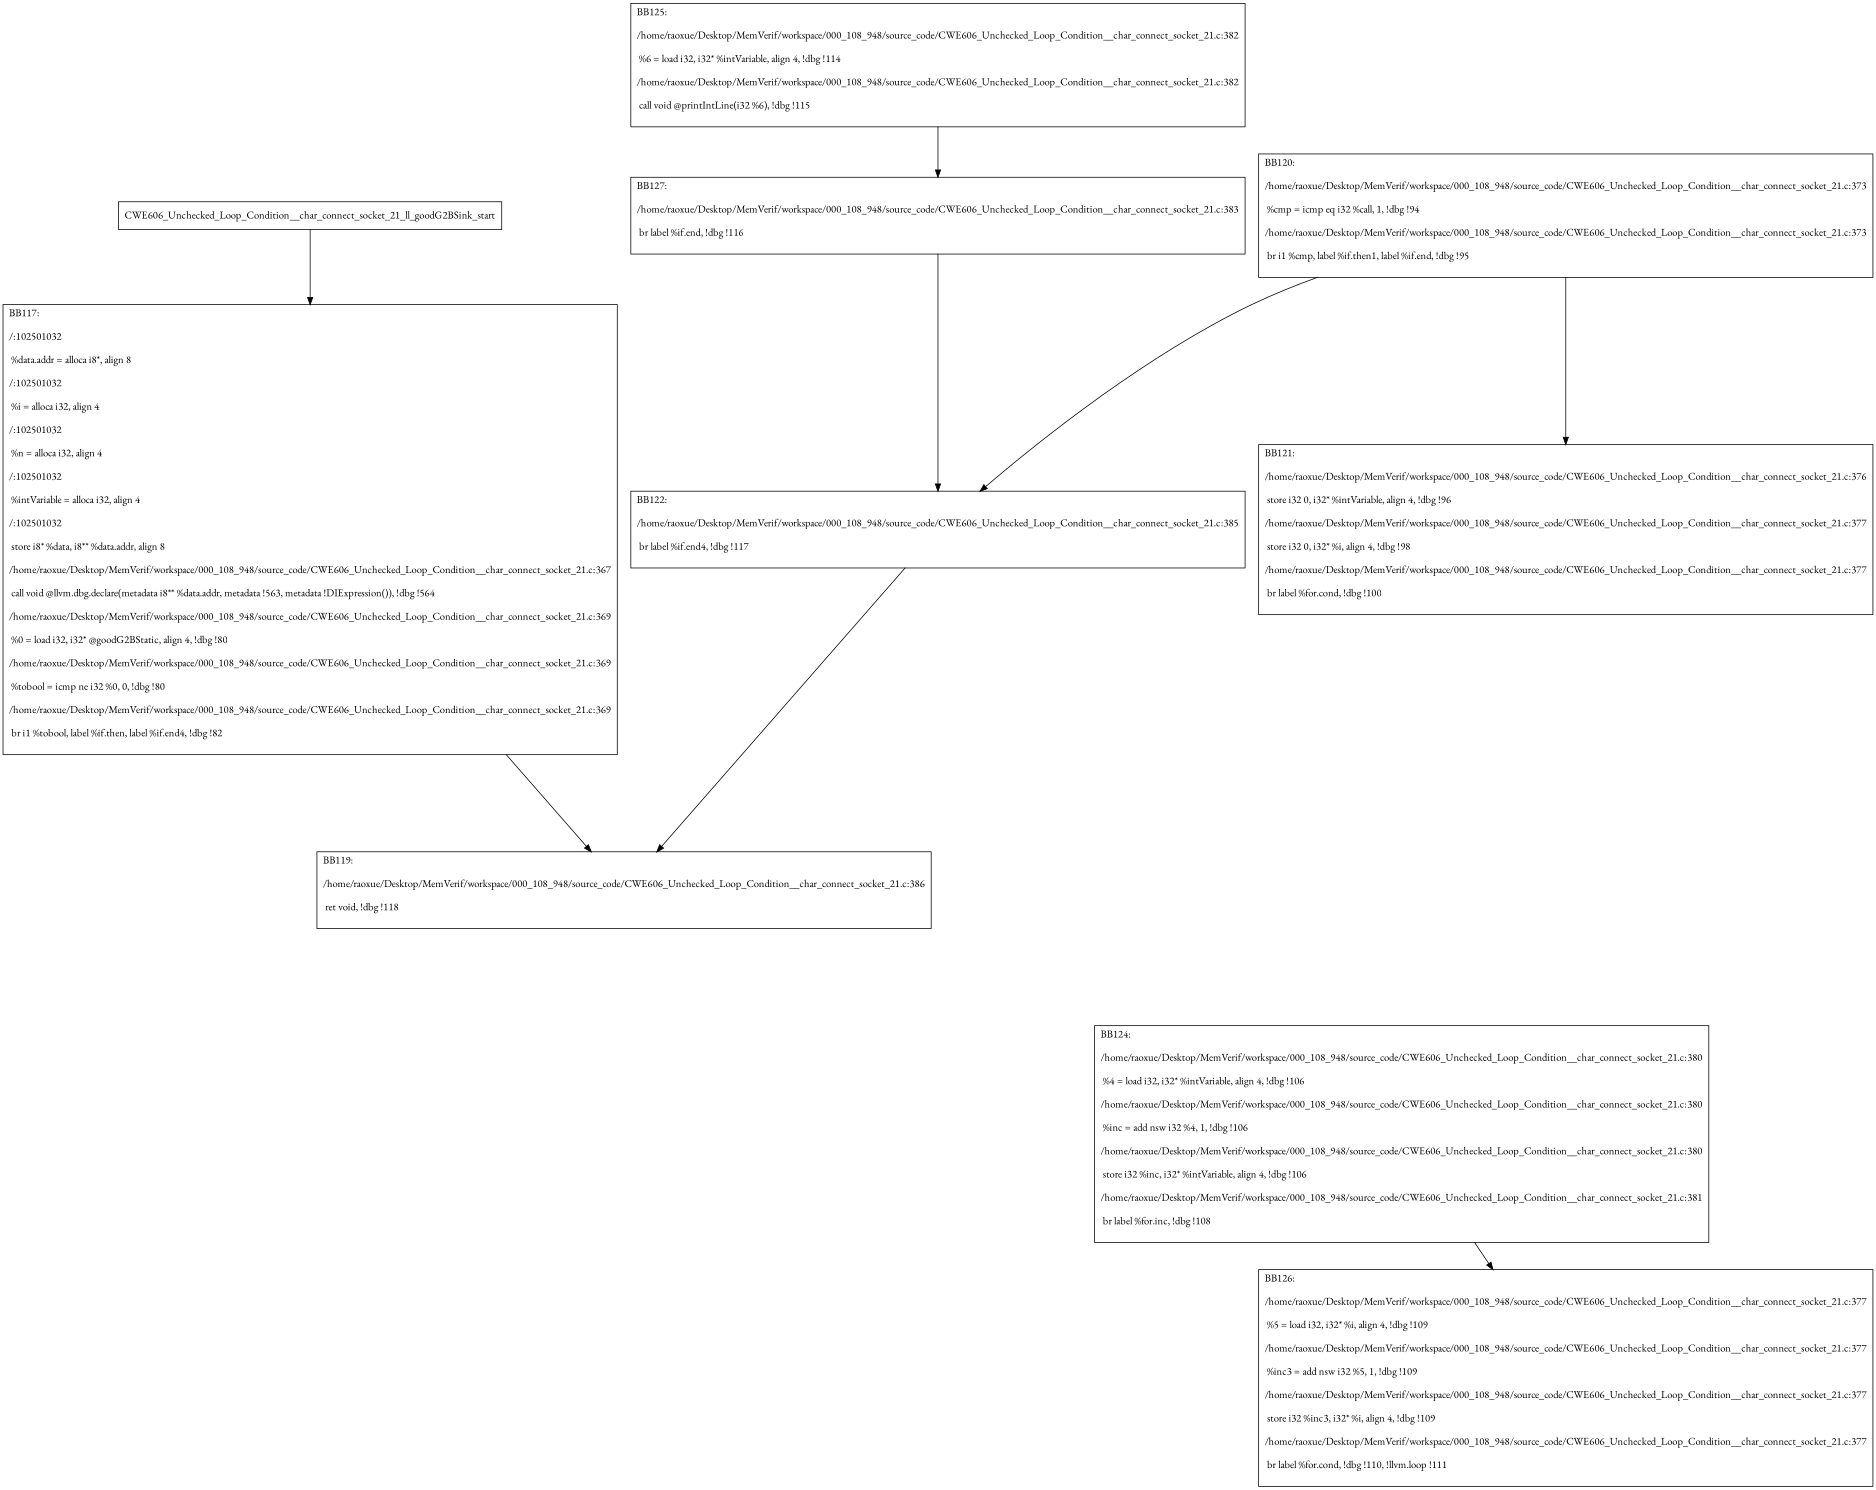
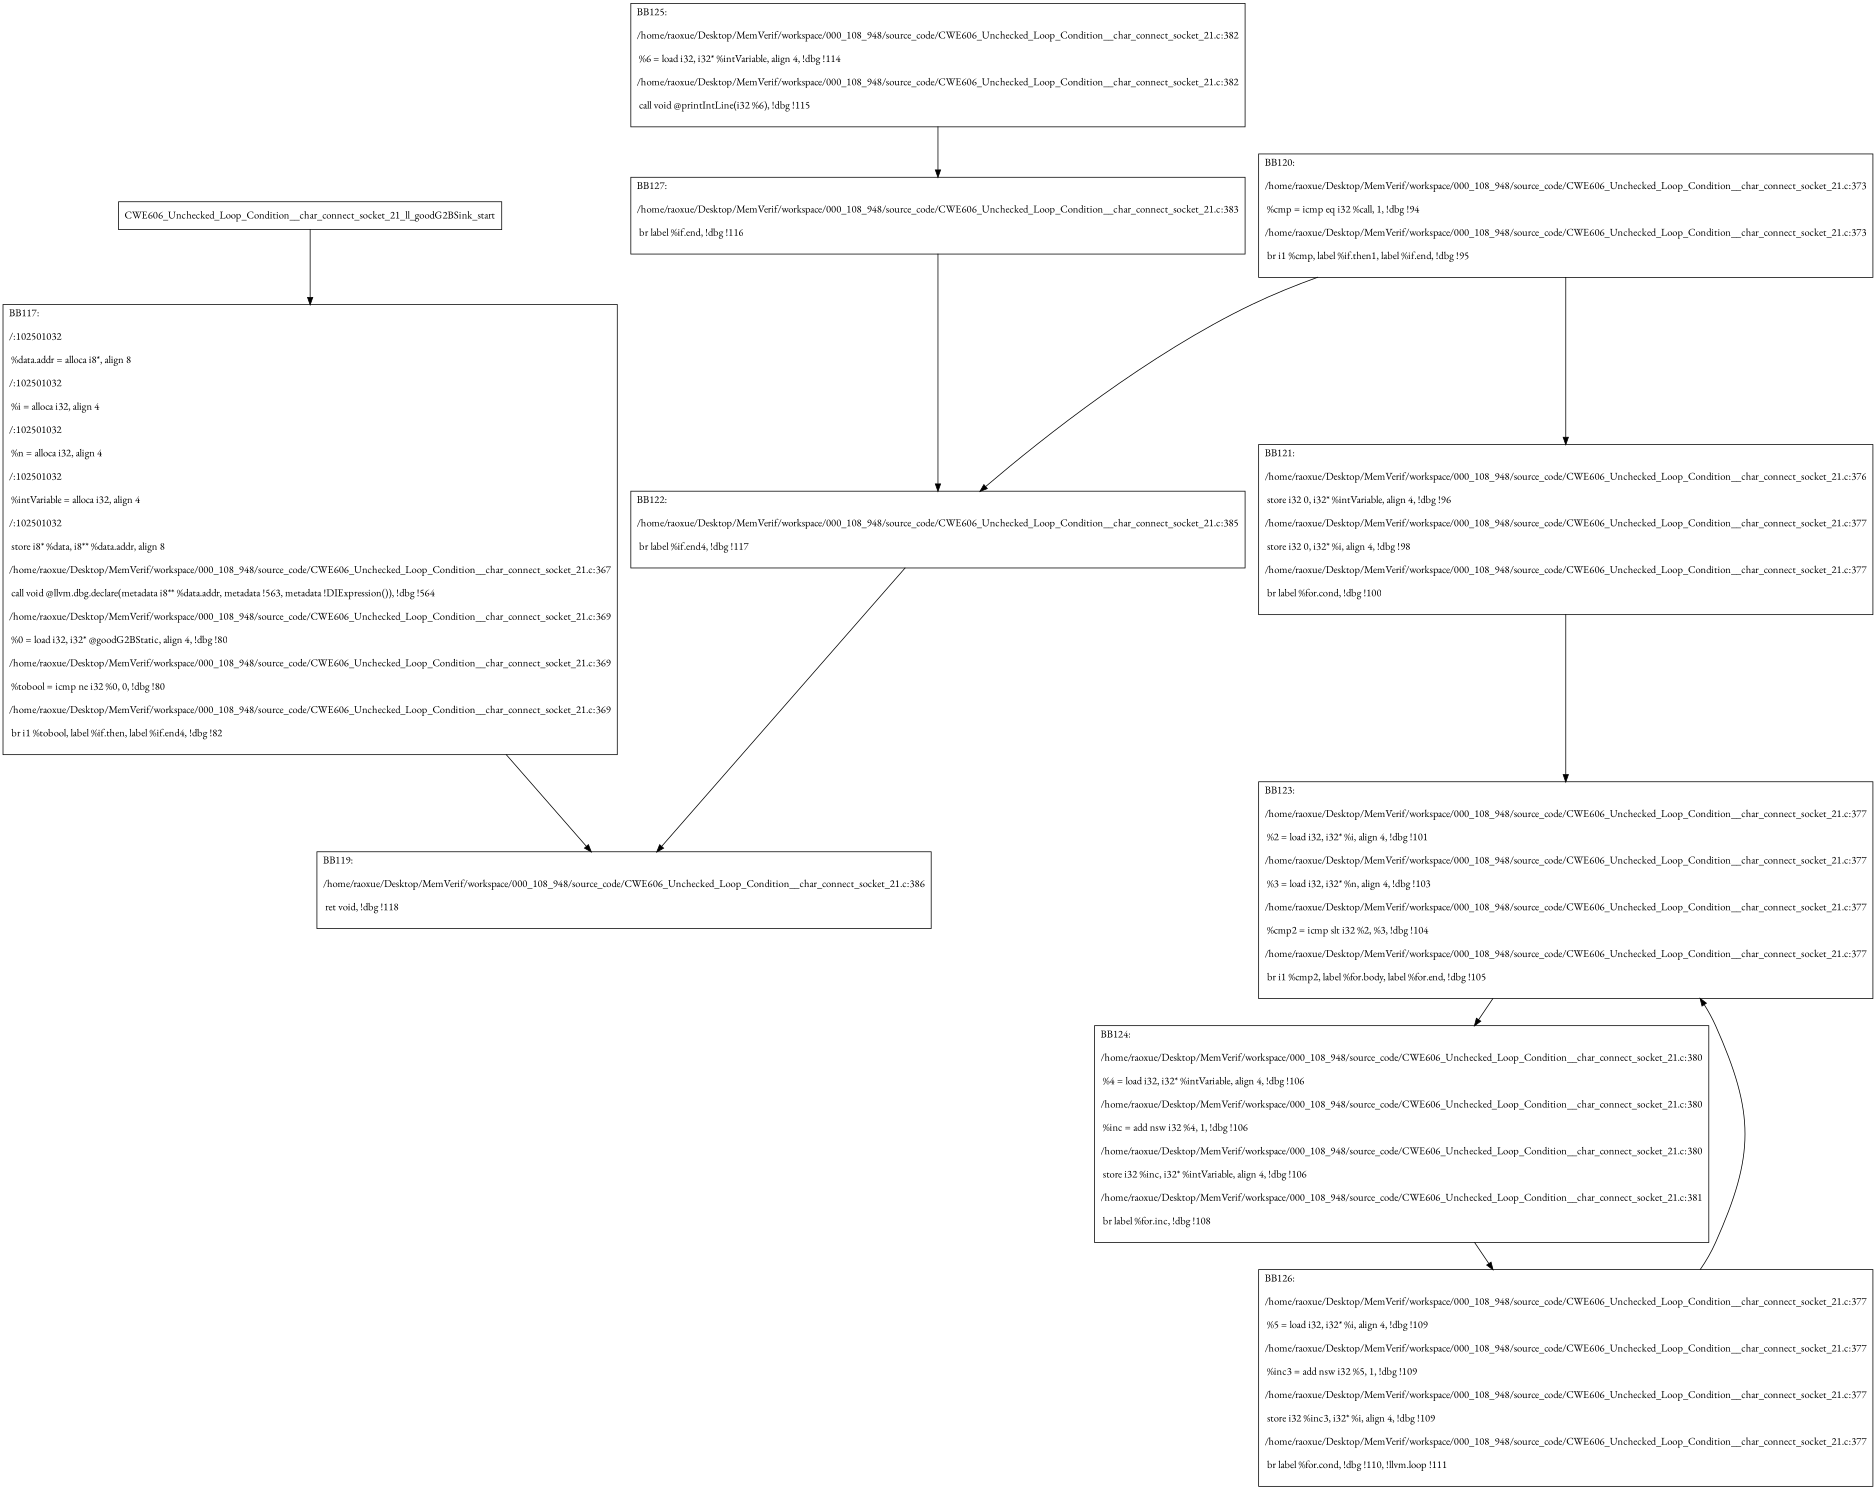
none -> (1566, 890)
